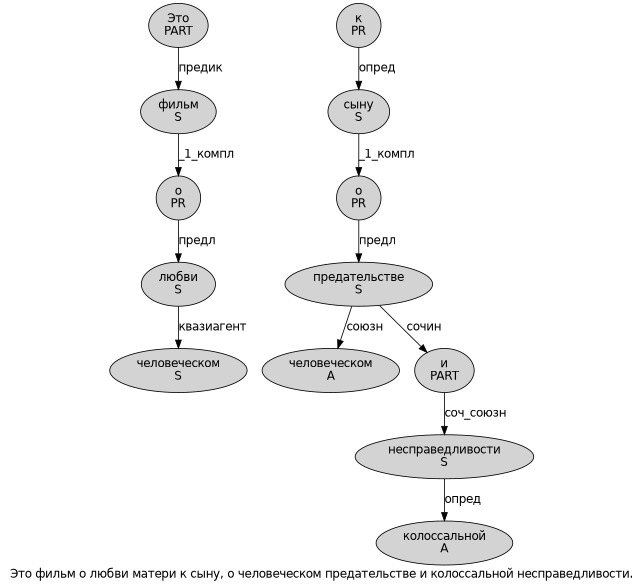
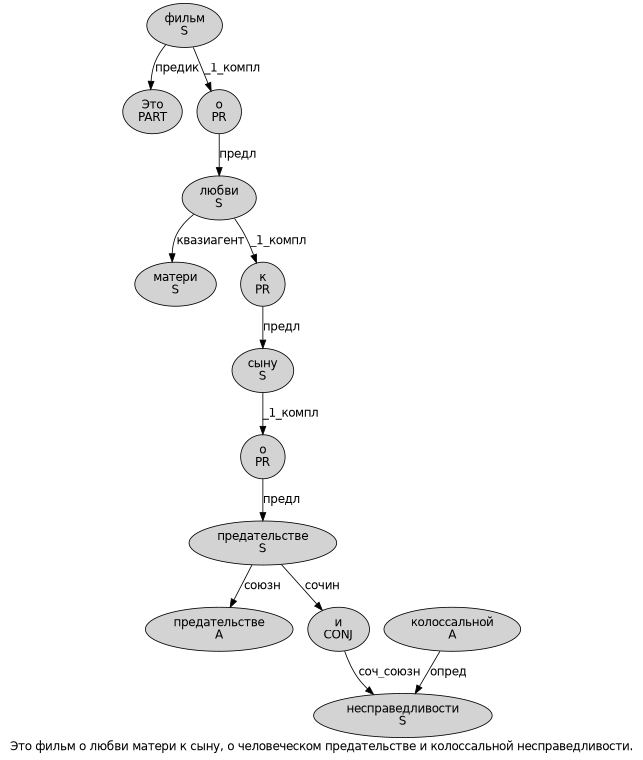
(178, 64) -> (155, 62)
(377, 69) -> (282, 327)
none -> (245, 236)
(178, 370) -> (176, 284)
(331, 370) -> (219, 629)
(444, 370) -> (339, 629)
(444, 496) -> (430, 669)
